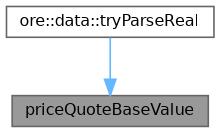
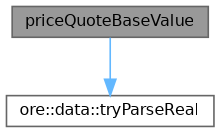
(110, 58) -> (110, 58)
